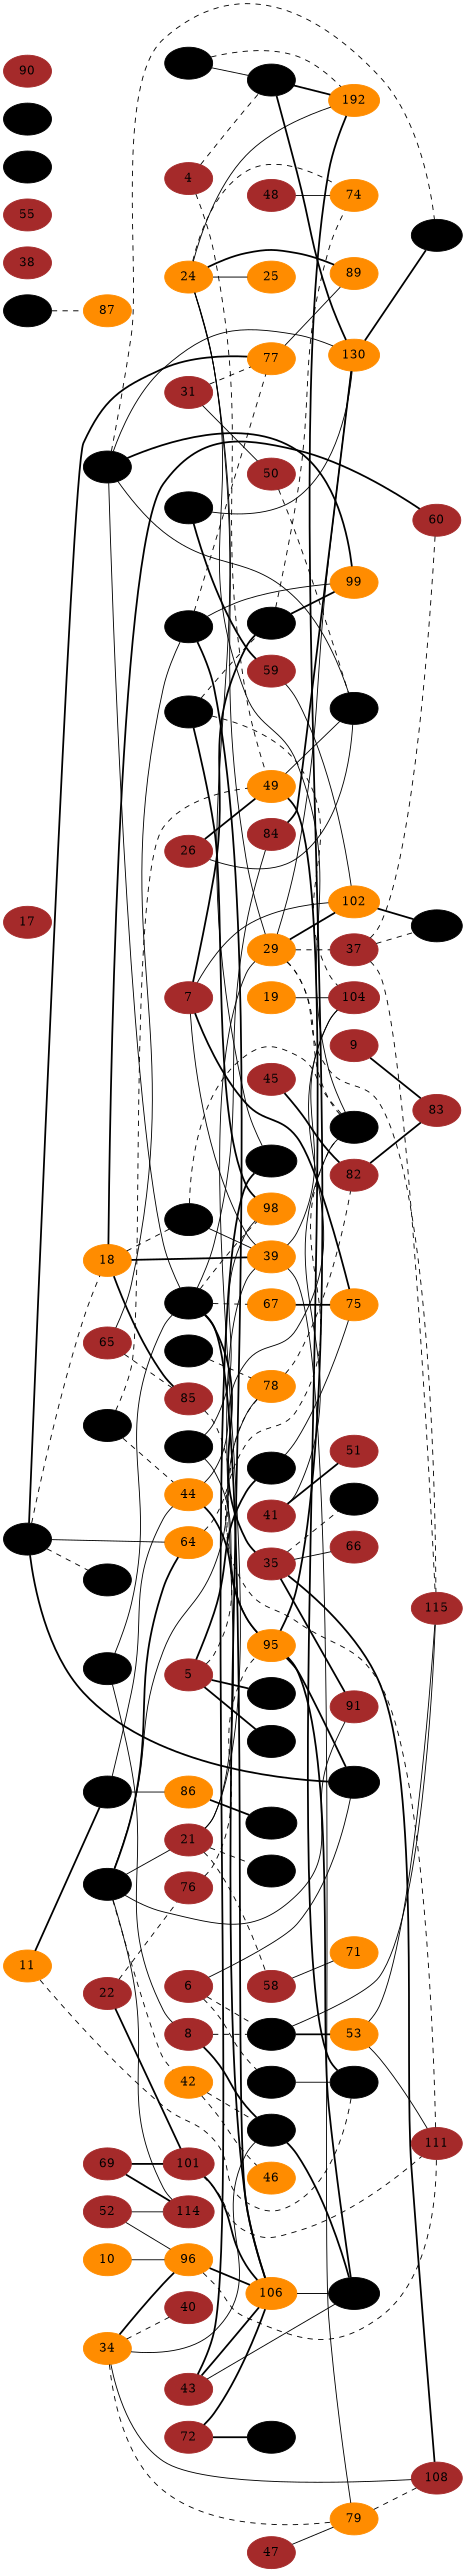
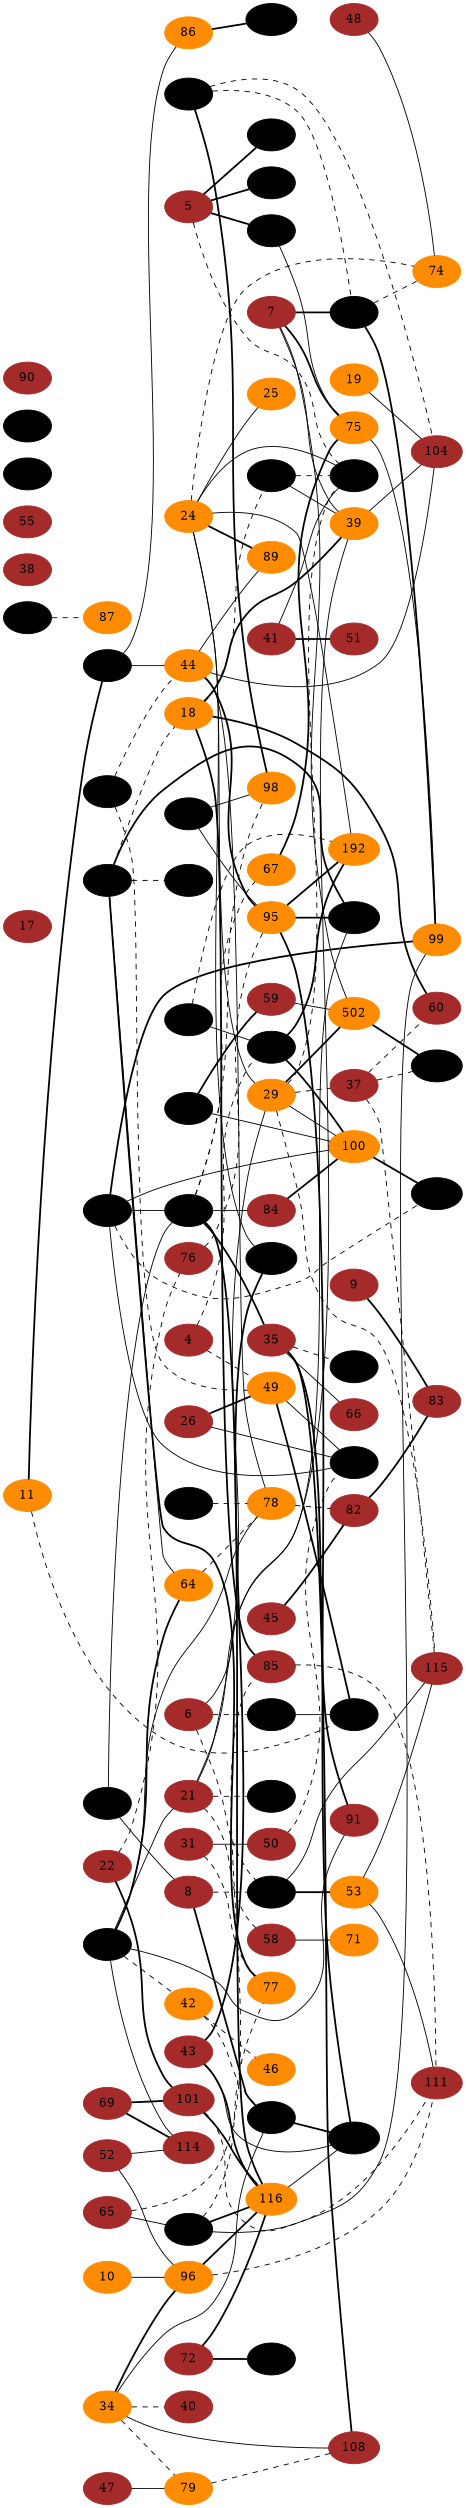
(307, 322) -> (228, 610)
(354, 355) -> (354, 1147)
none -> (421, 678)
(354, 902) -> (354, 1014)
none -> (236, 979)
(326, 1698) -> none
(271, 2293) -> (271, 2199)
